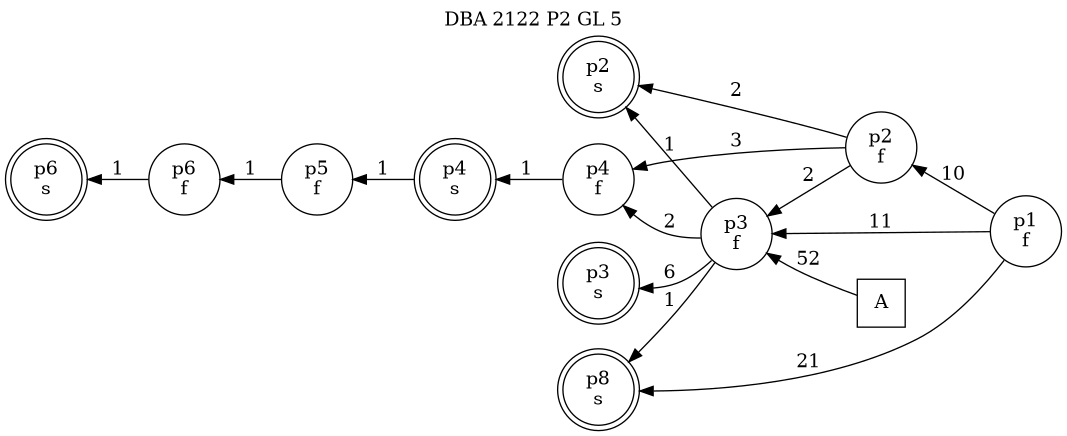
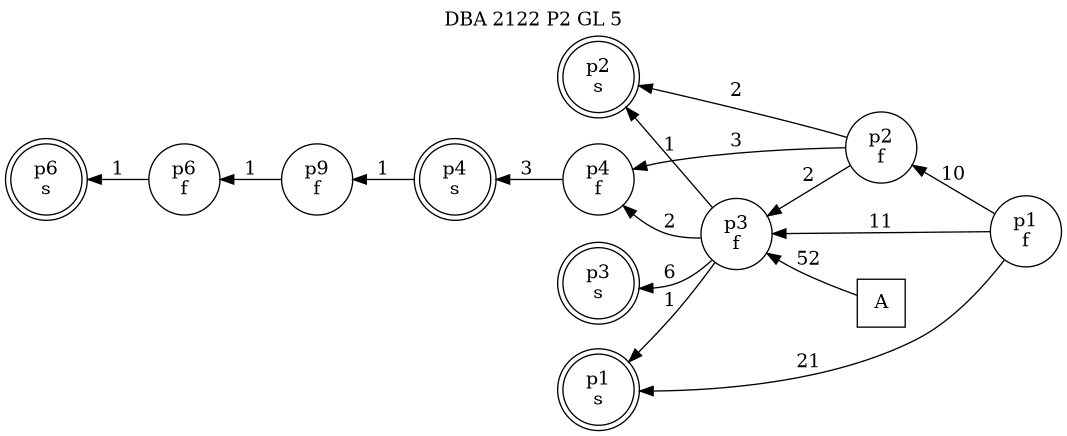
(527, 169) -> (527, 169)
(317, 179) -> (317, 179)
(599, 390) -> (599, 390)
